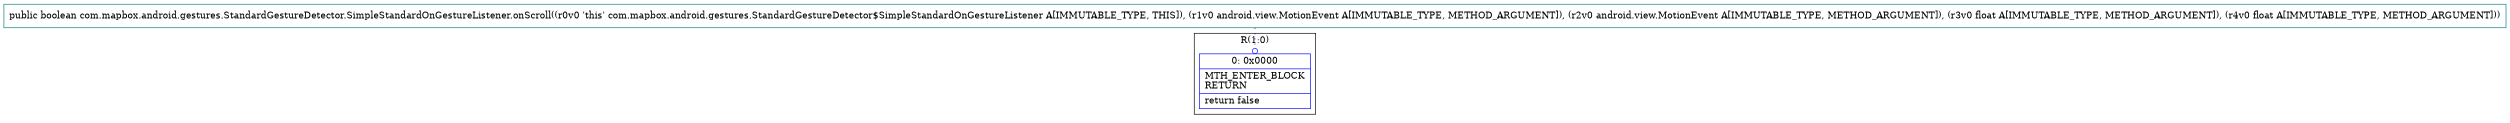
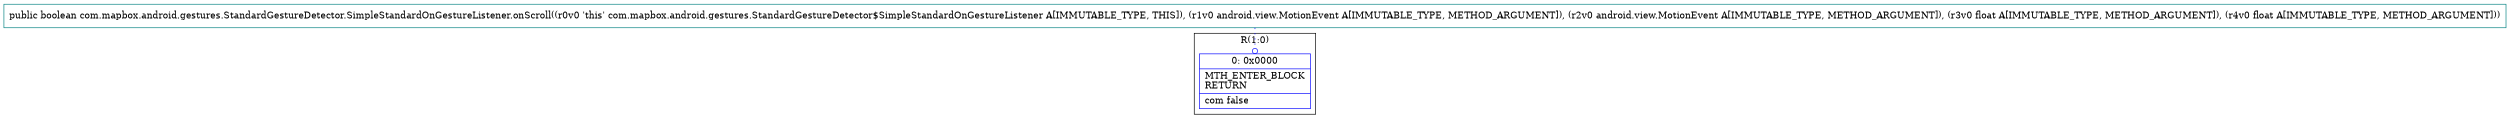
(1232, 101) -> (1227, 101)
